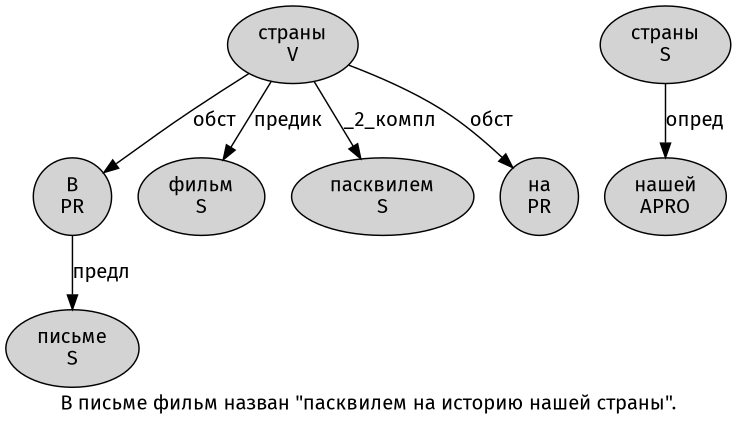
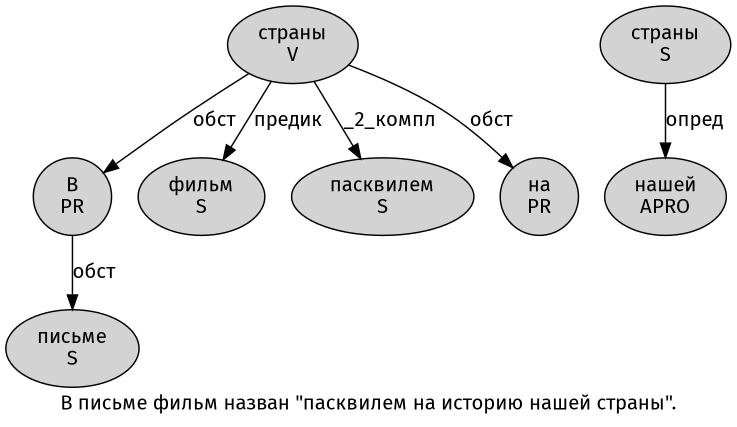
(101, 273) -> (94, 273)
